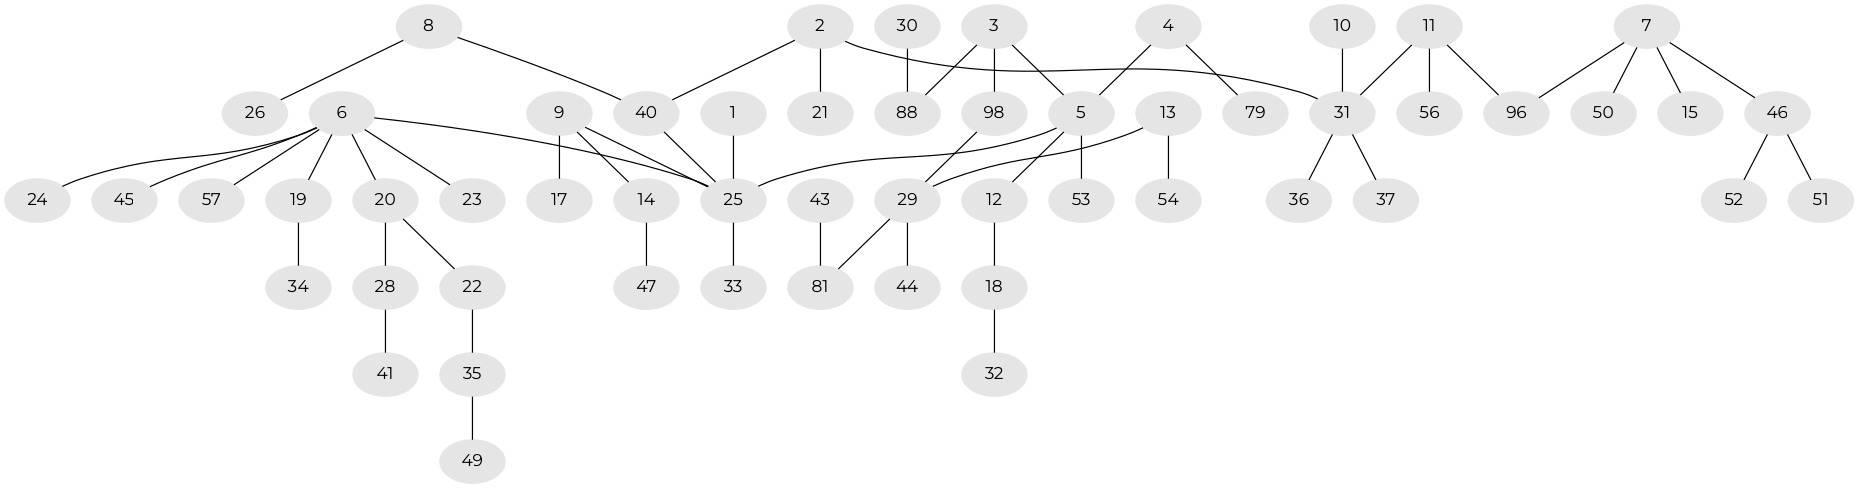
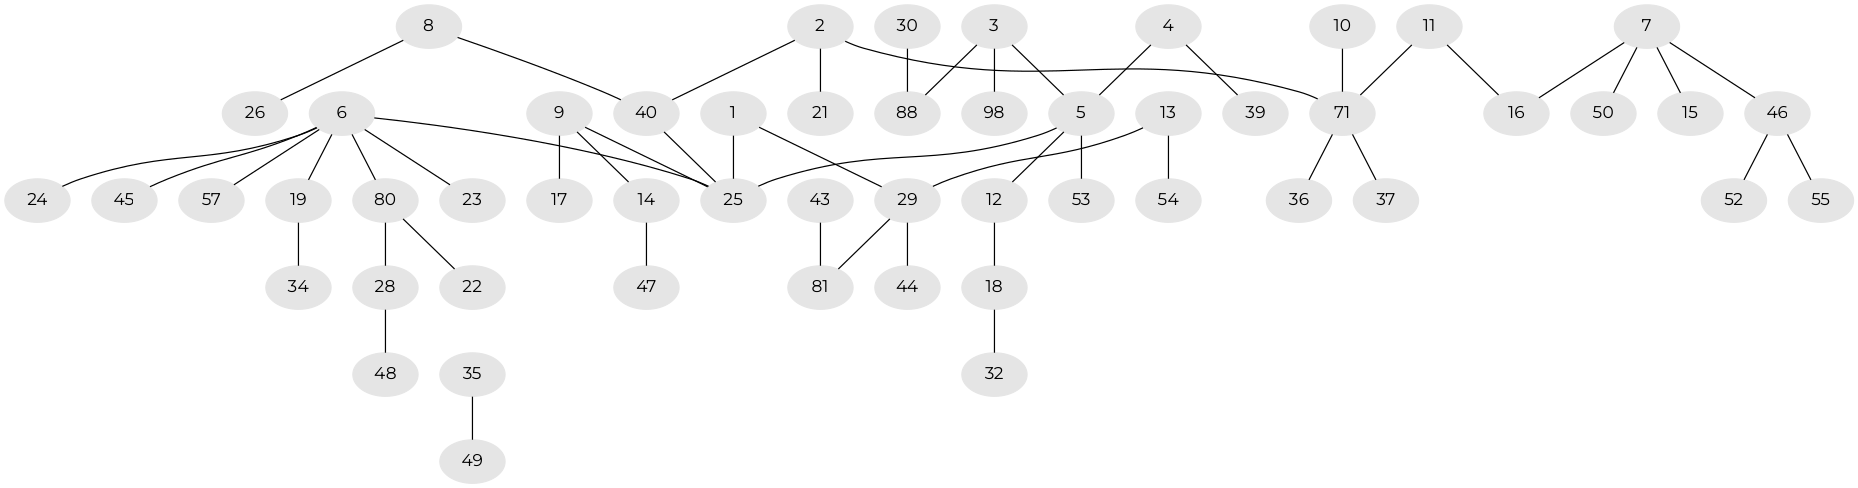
(1255, 114) -> (1255, 114)
(1342, 114) -> (1342, 114)
(1429, 114) -> none
(1516, 114) -> (1516, 114)
(946, 162) -> (820, 157)
(385, 201) -> (385, 201)
(1821, 201) -> (1821, 201)
(733, 288) -> none
(472, 331) -> none
(385, 375) -> (385, 375)
